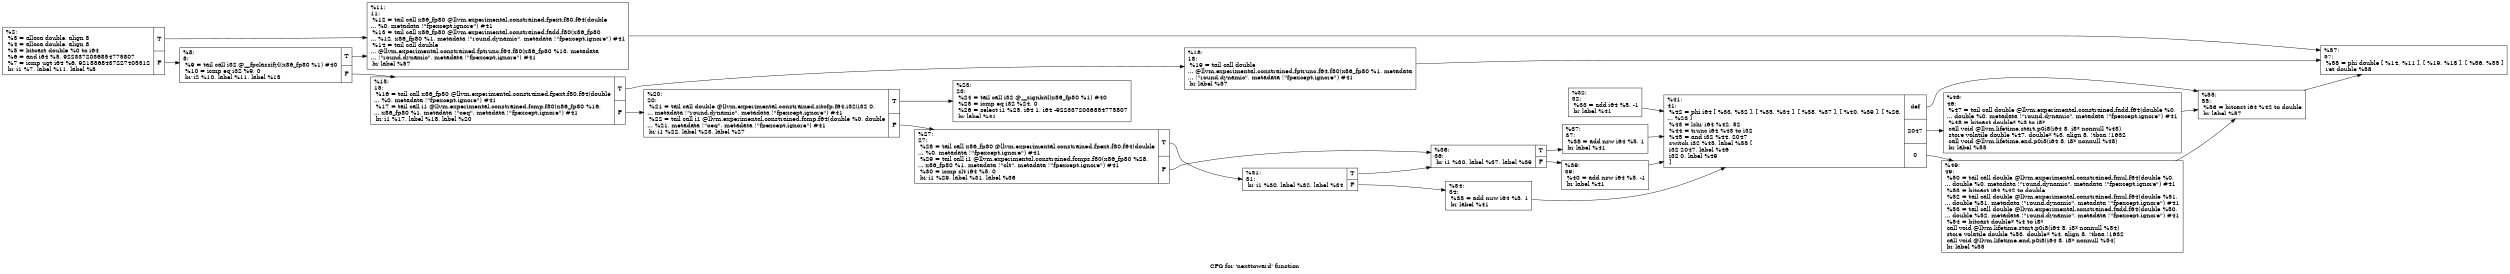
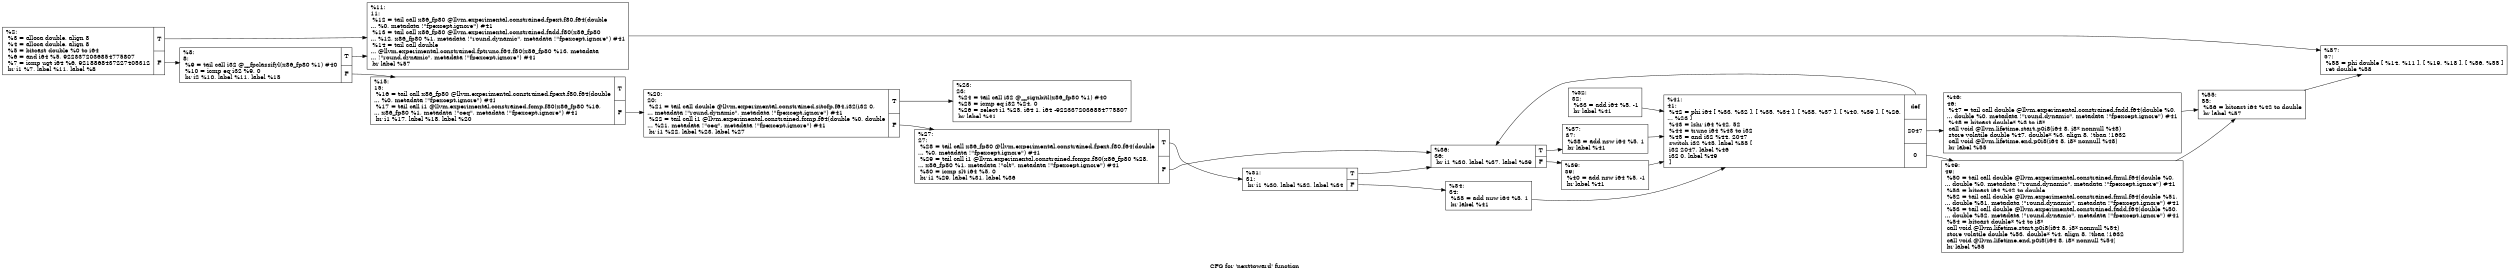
(1300, 69) -> none
(2055, 78) -> (1697, 75)
